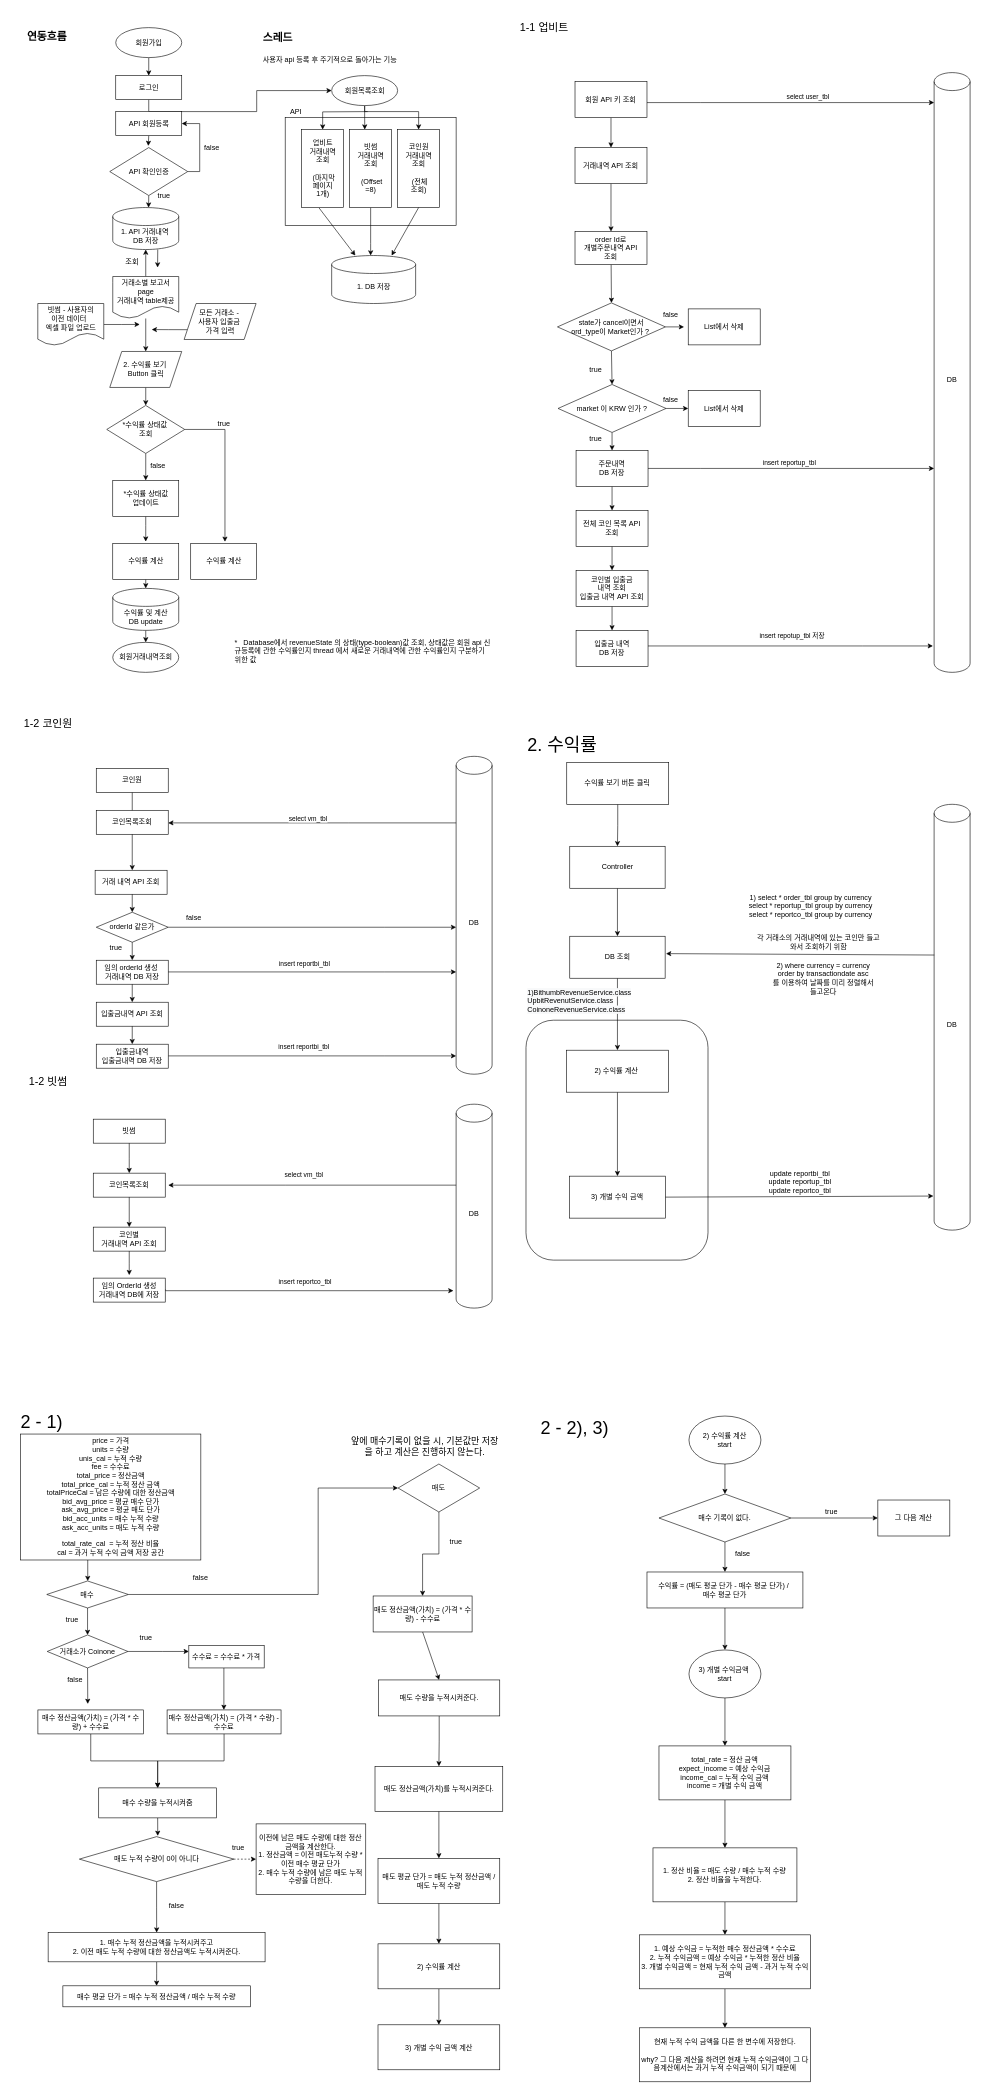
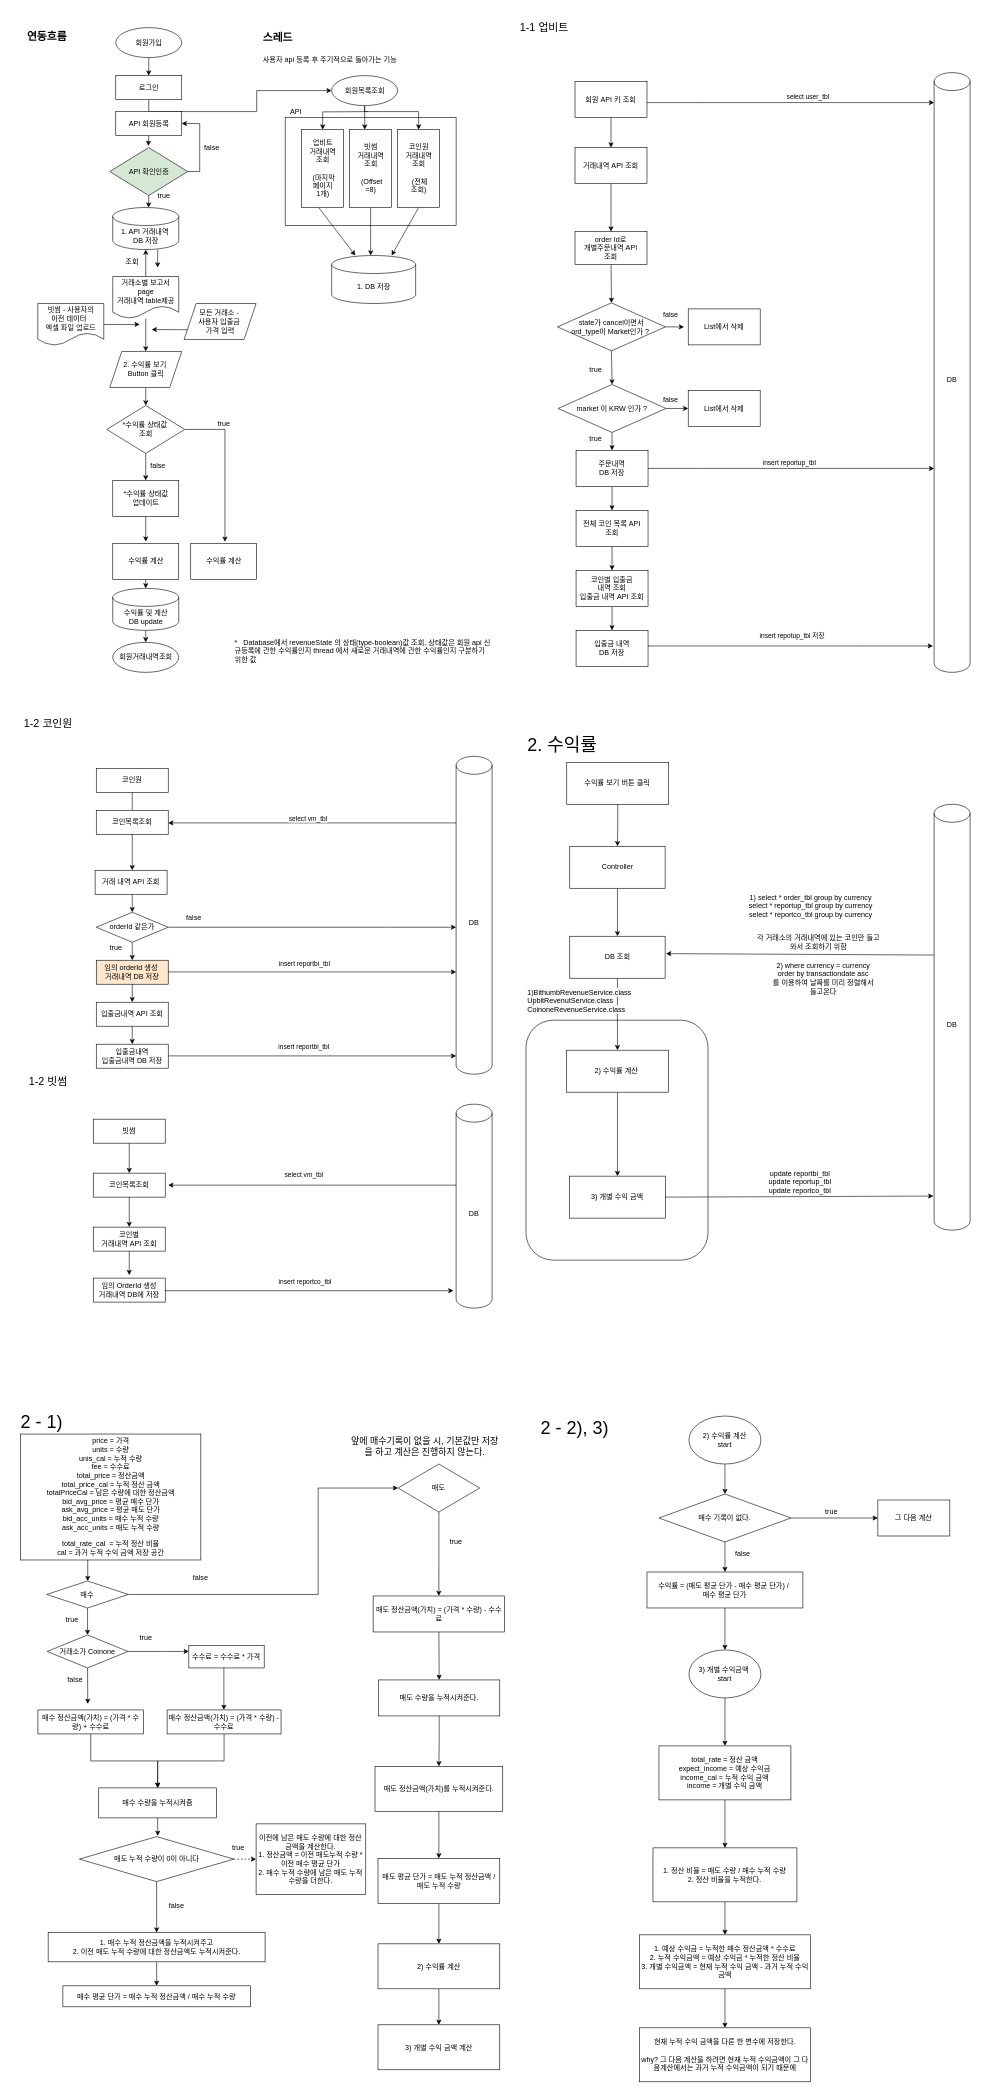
(149, 171) -> (149, 171)
(132, 972) -> (132, 972)
(423, 1614) -> (439, 1614)
